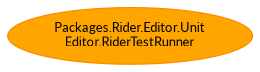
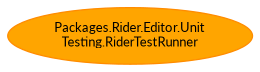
(130, 36) -> (130, 36)
